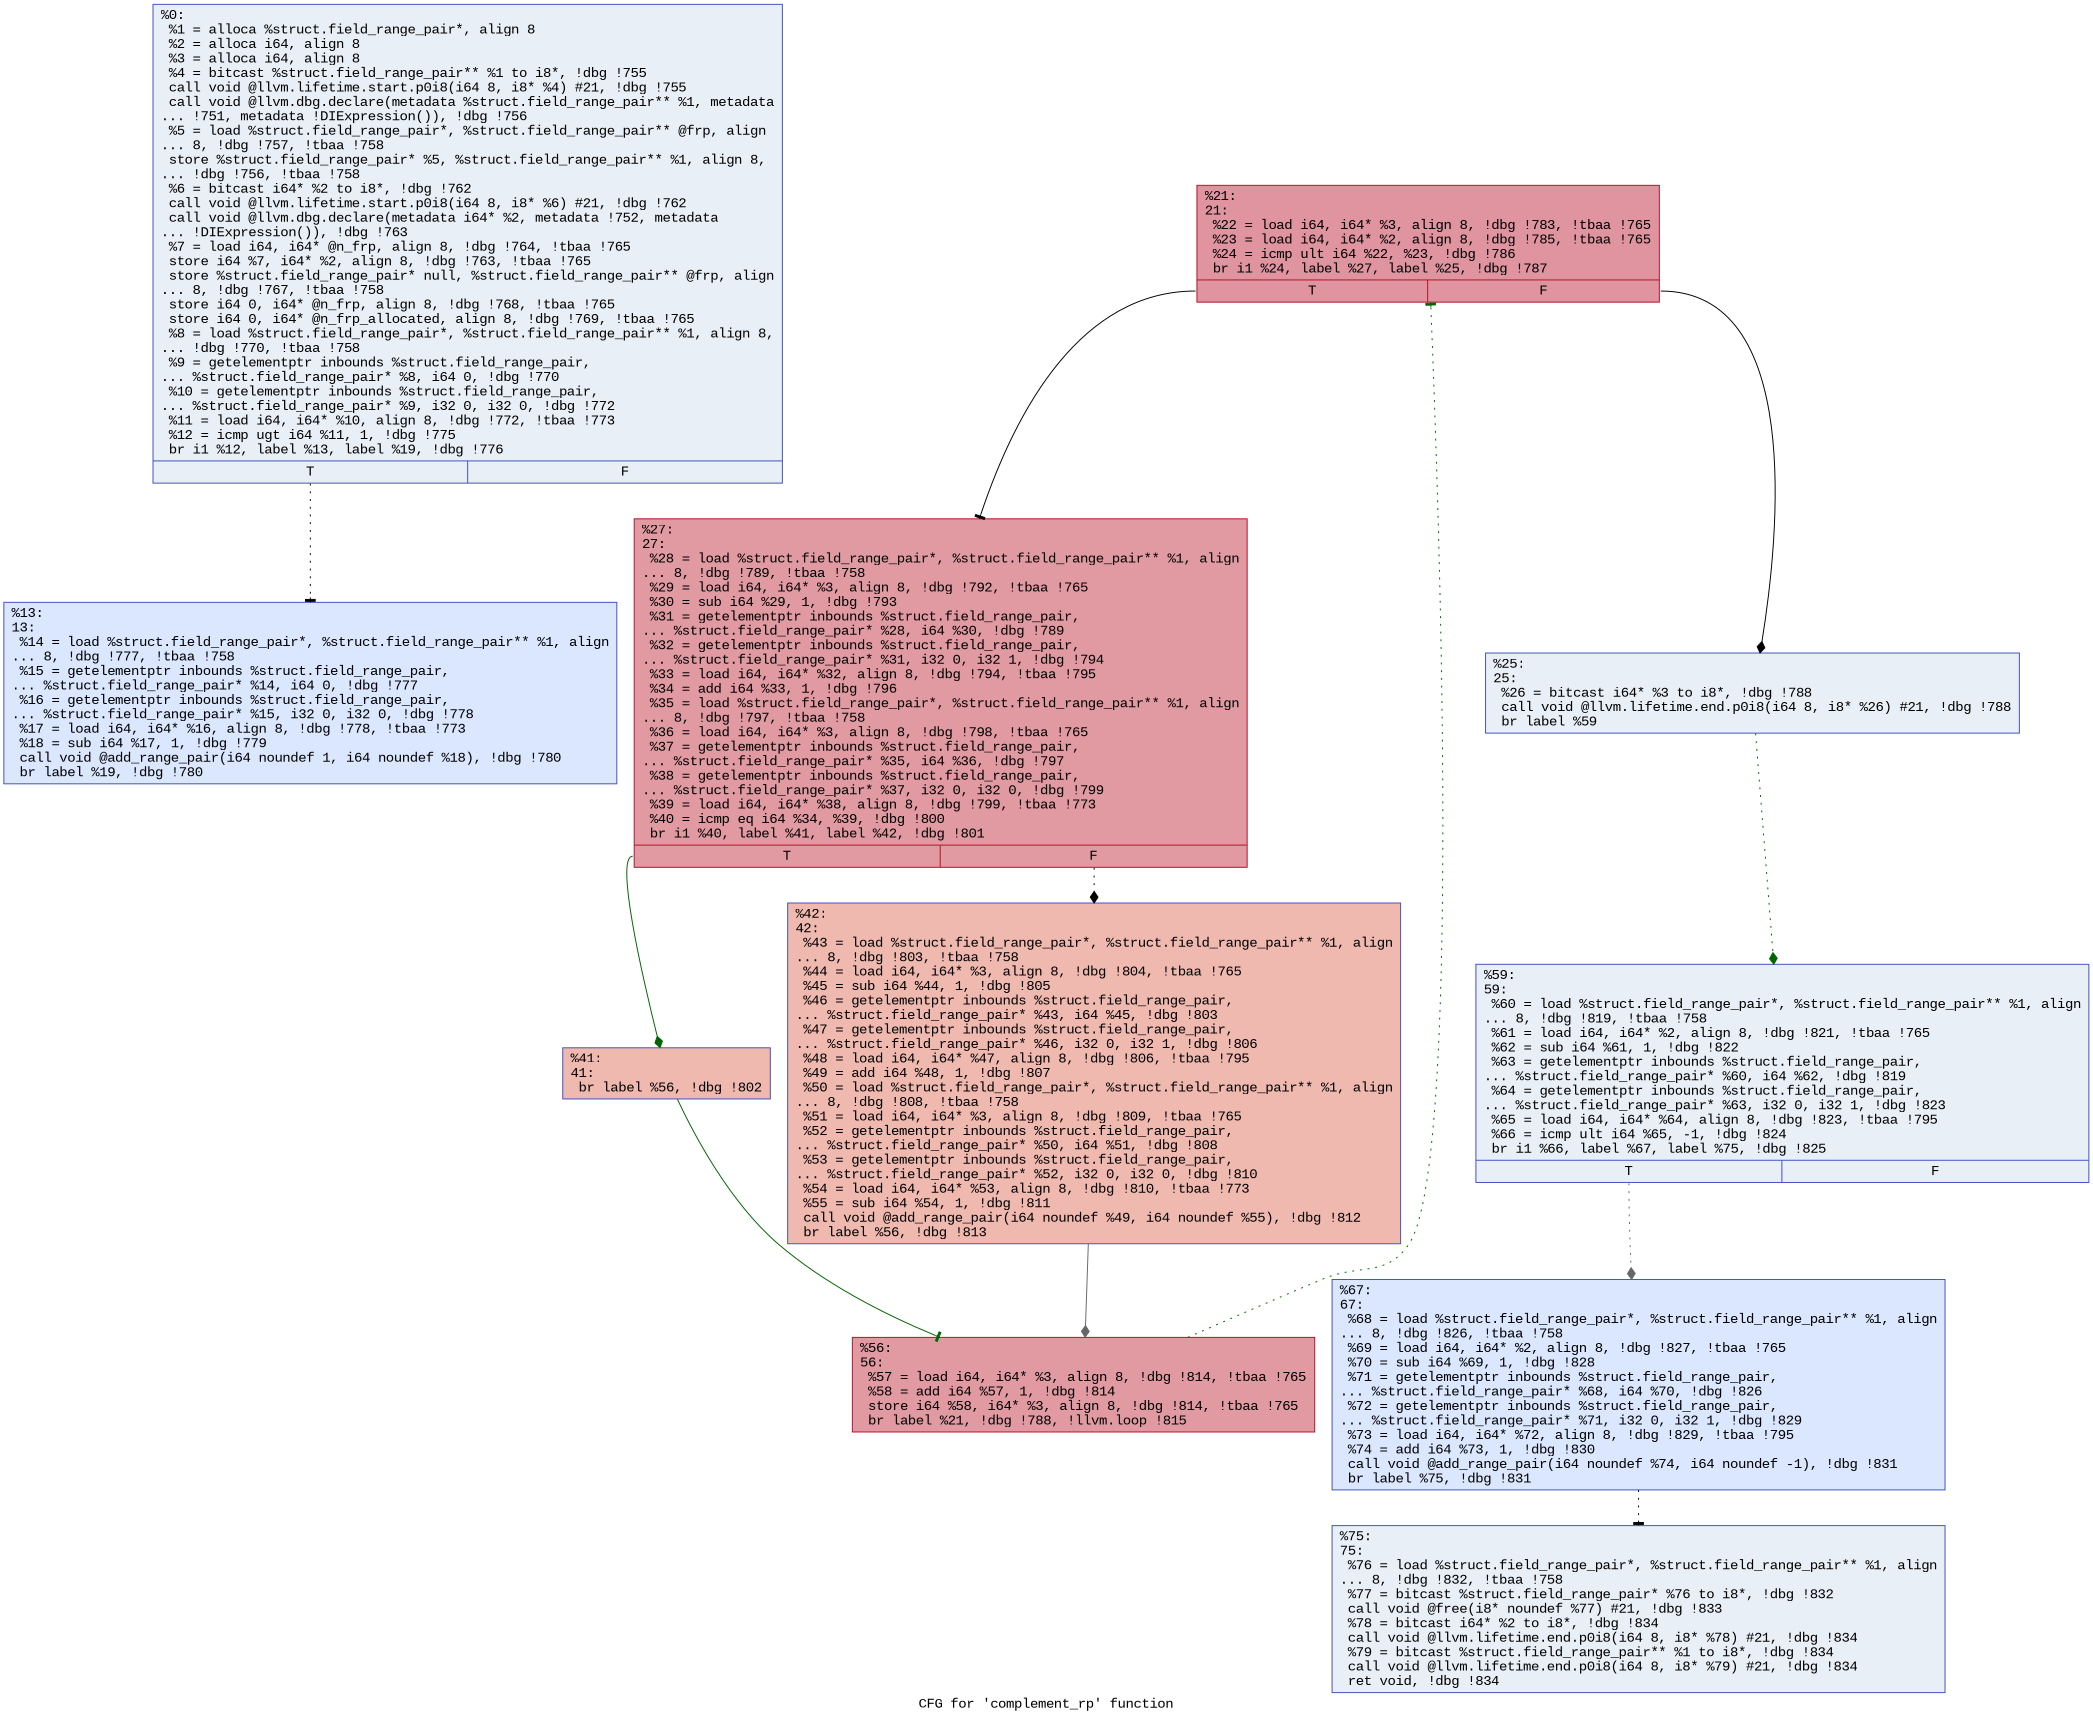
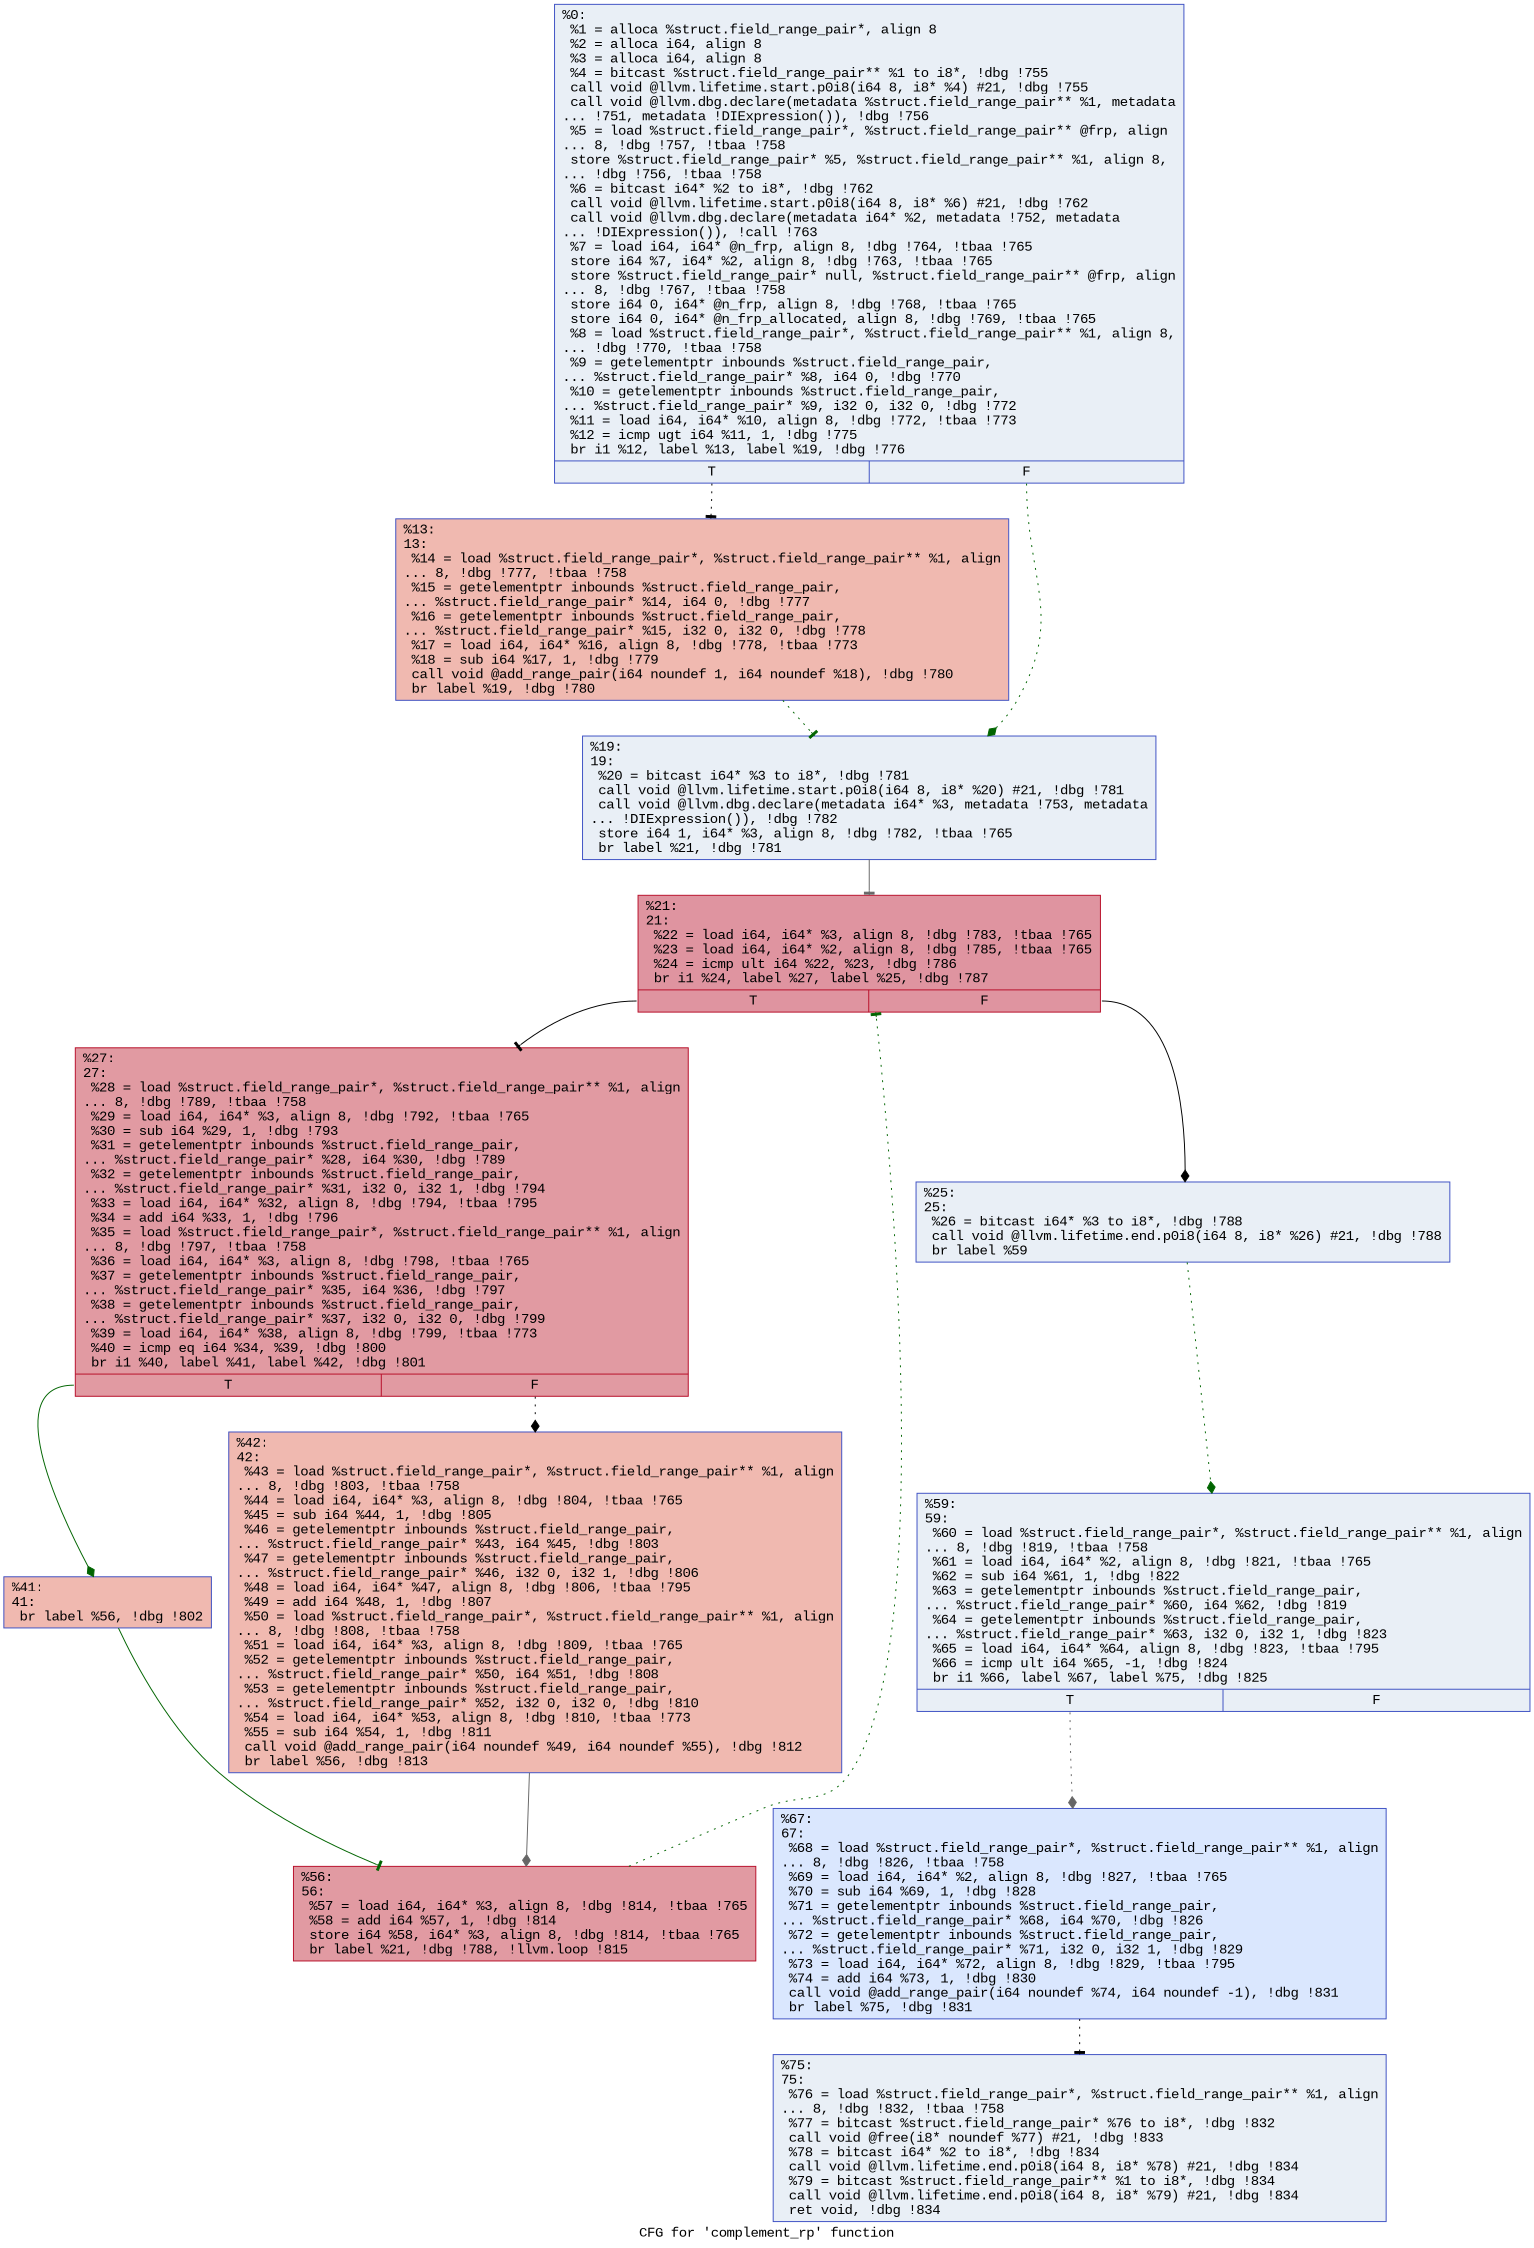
(284, 232) -> (690, 232)
(310, 693) -> (702, 610)
none -> (869, 798)
